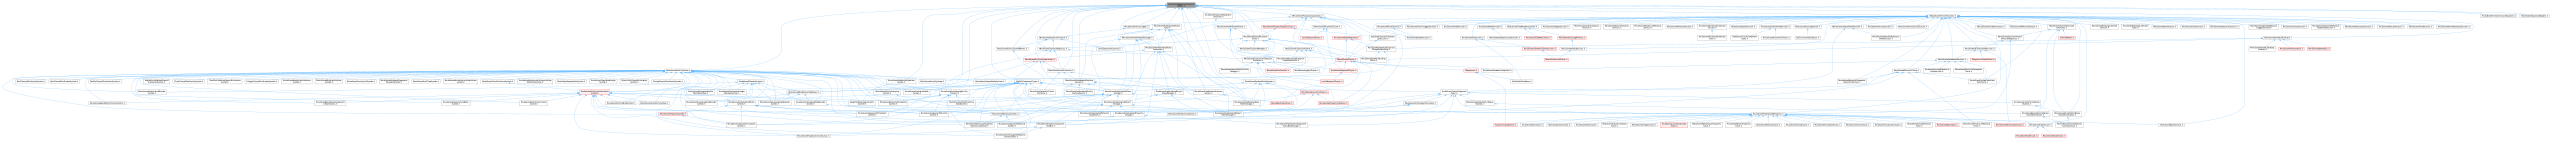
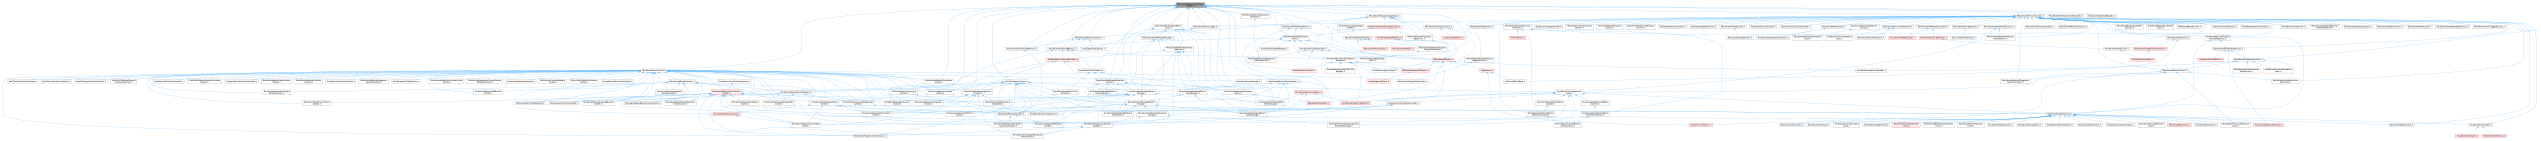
(2270, 43) -> (1355, 34)
(1303, 76) -> (1445, 71)
(1768, 114) -> (2060, 114)
